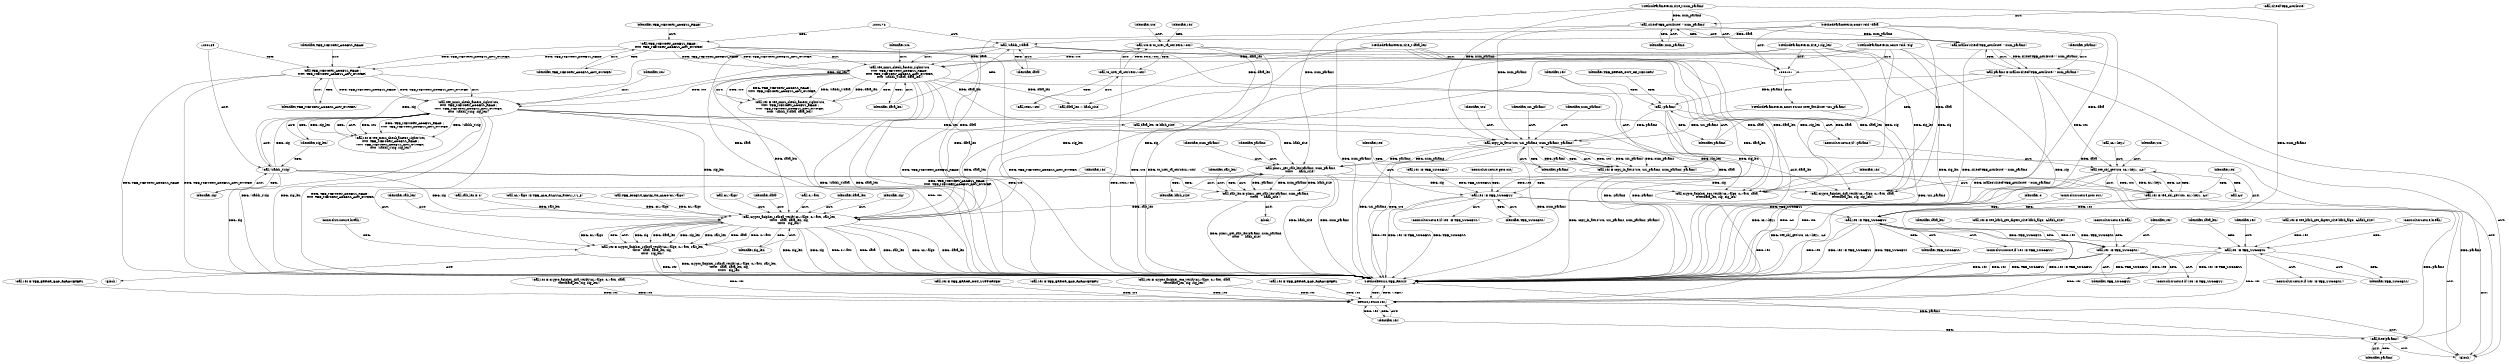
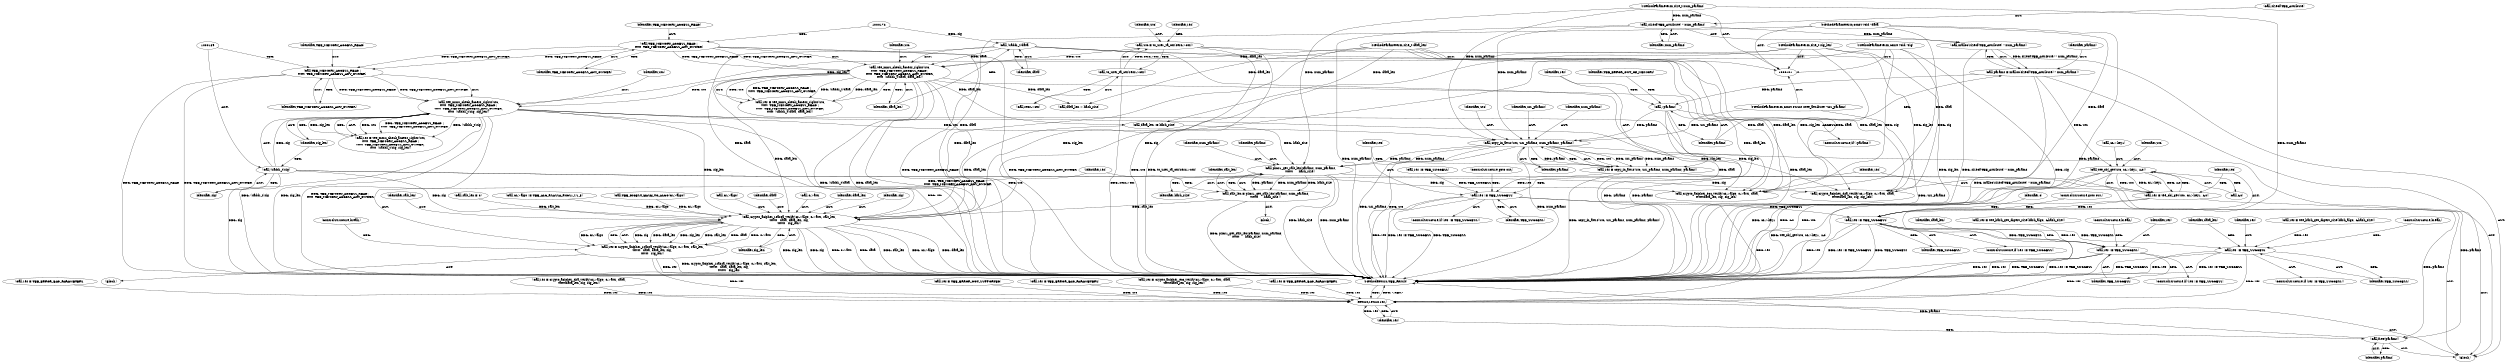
(955, 34) -> (955, 34)
(1819, 39) -> none
(1424, 40) -> none
(1028, 53) -> none
(1784, 90) -> (1795, 90)
none -> (1285, 93)
(1830, 125) -> (1830, 125)
(1982, 156) -> (2192, 180)
(2089, 159) -> (2089, 159)
(1801, 170) -> (1801, 170)
